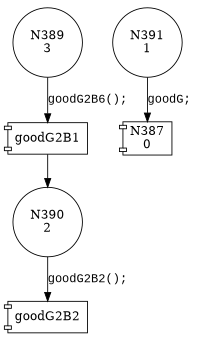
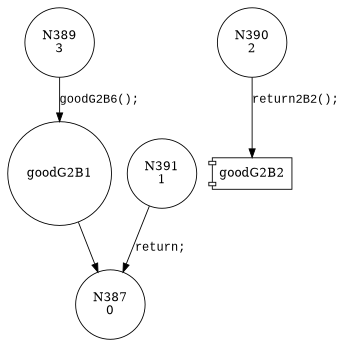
(169, 99) -> (160, 248)
(48, 138) -> (60, 174)
(147, 138) -> (110, 305)
(48, 166) -> (87, 243)
(88, 279) -> (296, 99)
